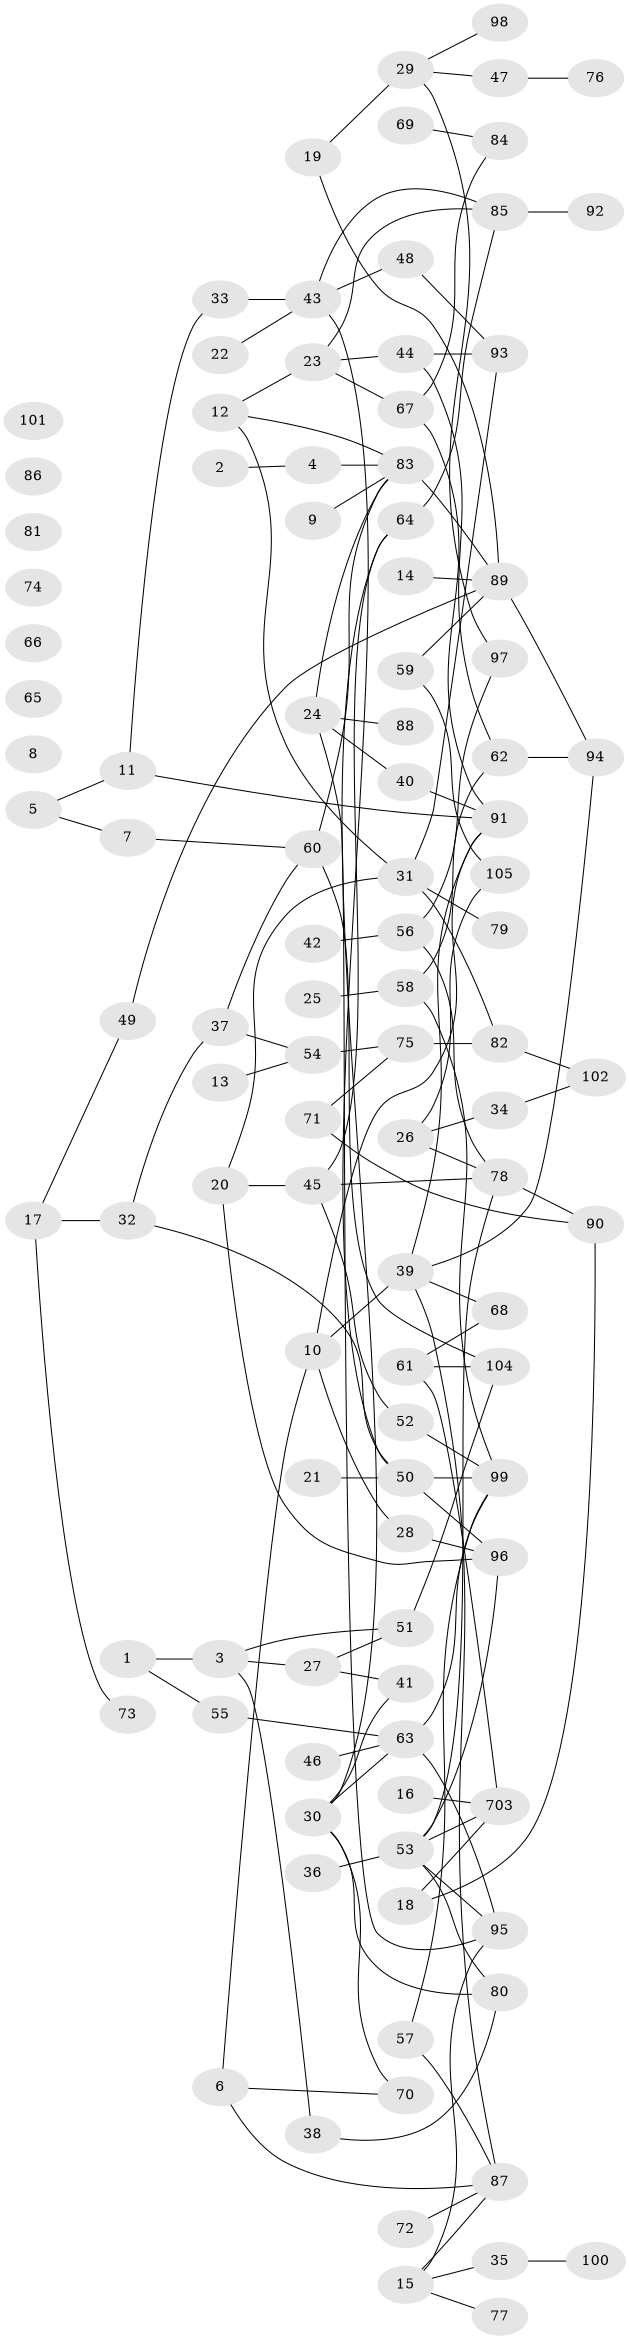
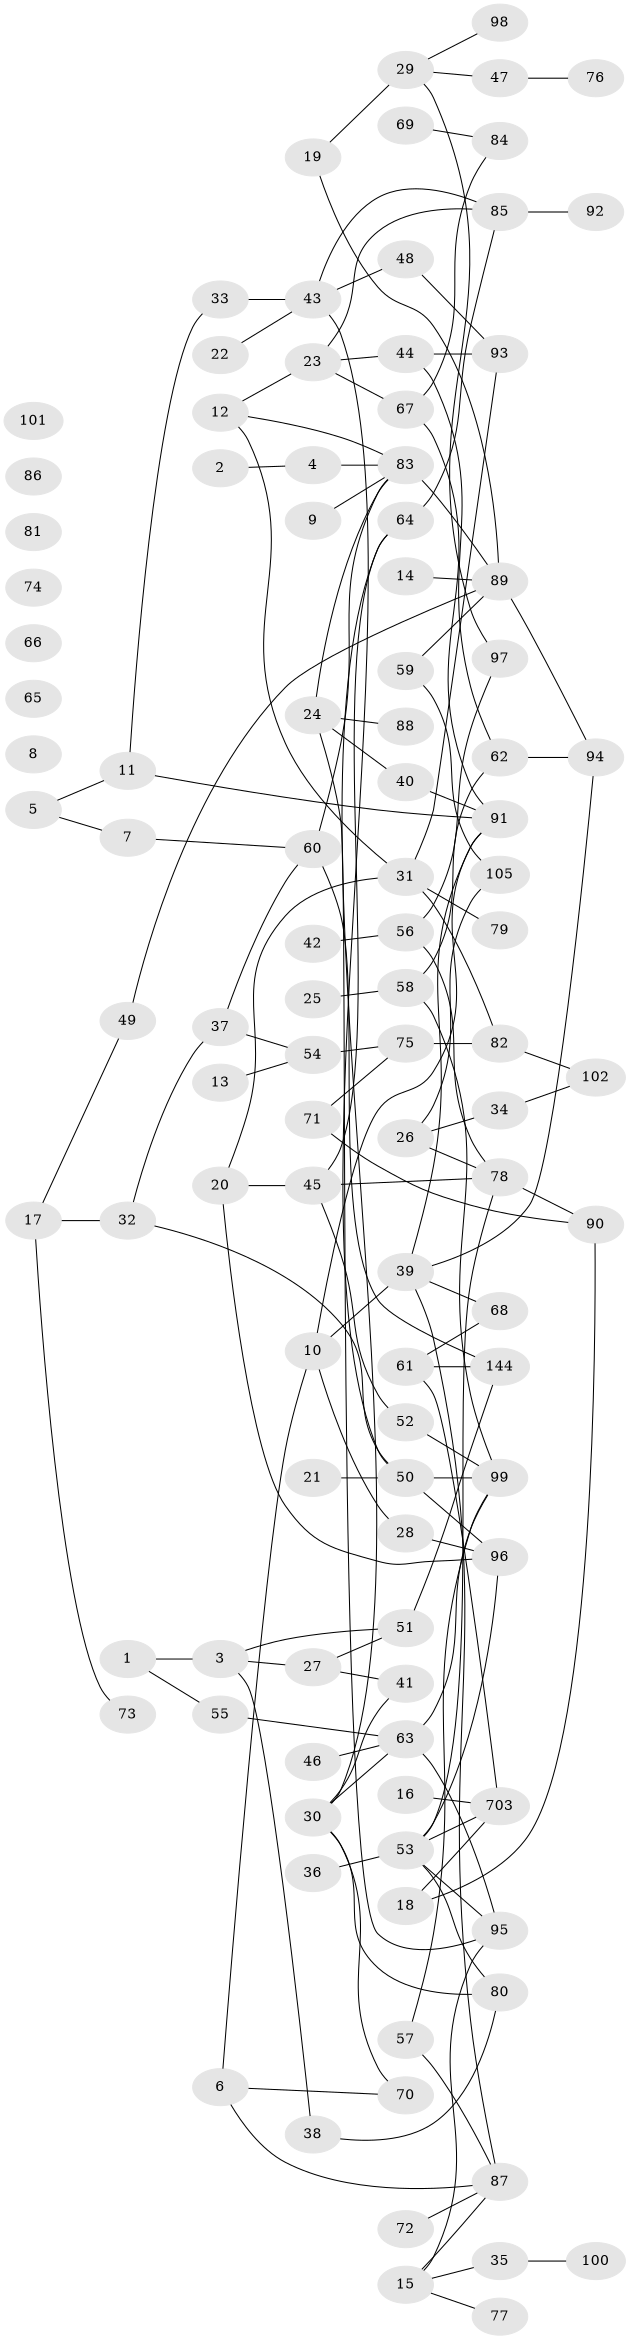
(500, 1367) -> (500, 1367)
